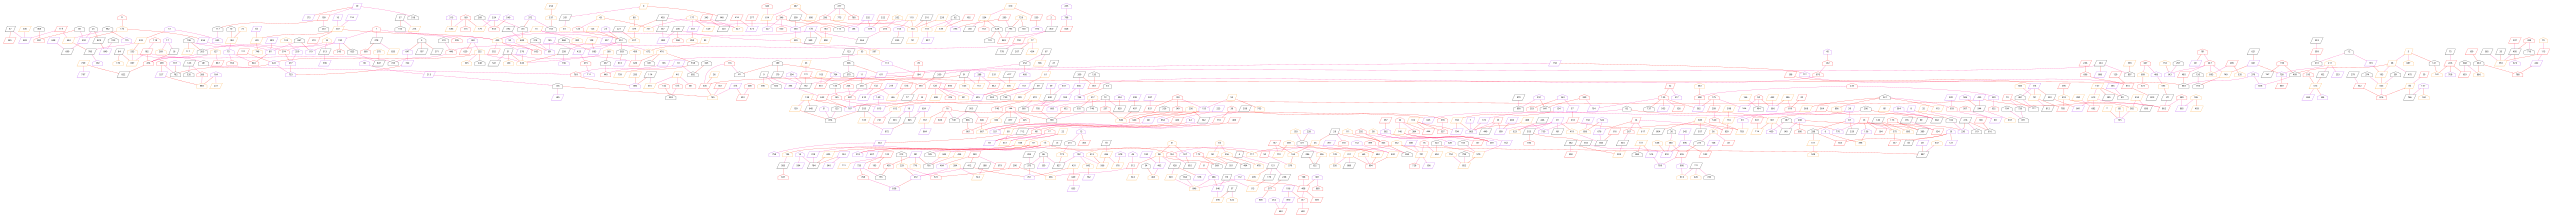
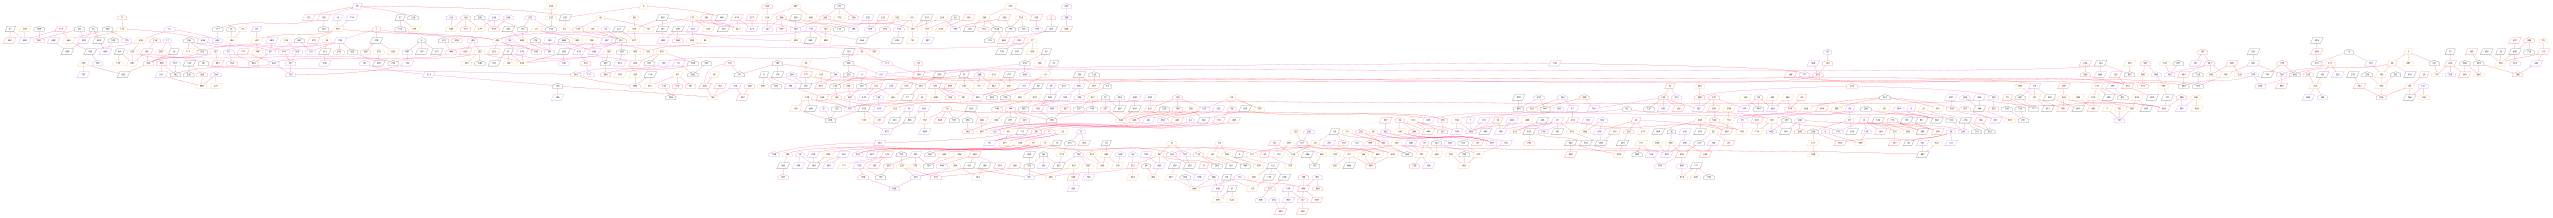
none -> (461, 8)
none -> (1813, 63)
(812, 78) -> (1559, 78)
(2078, 109) -> (2078, 109)
